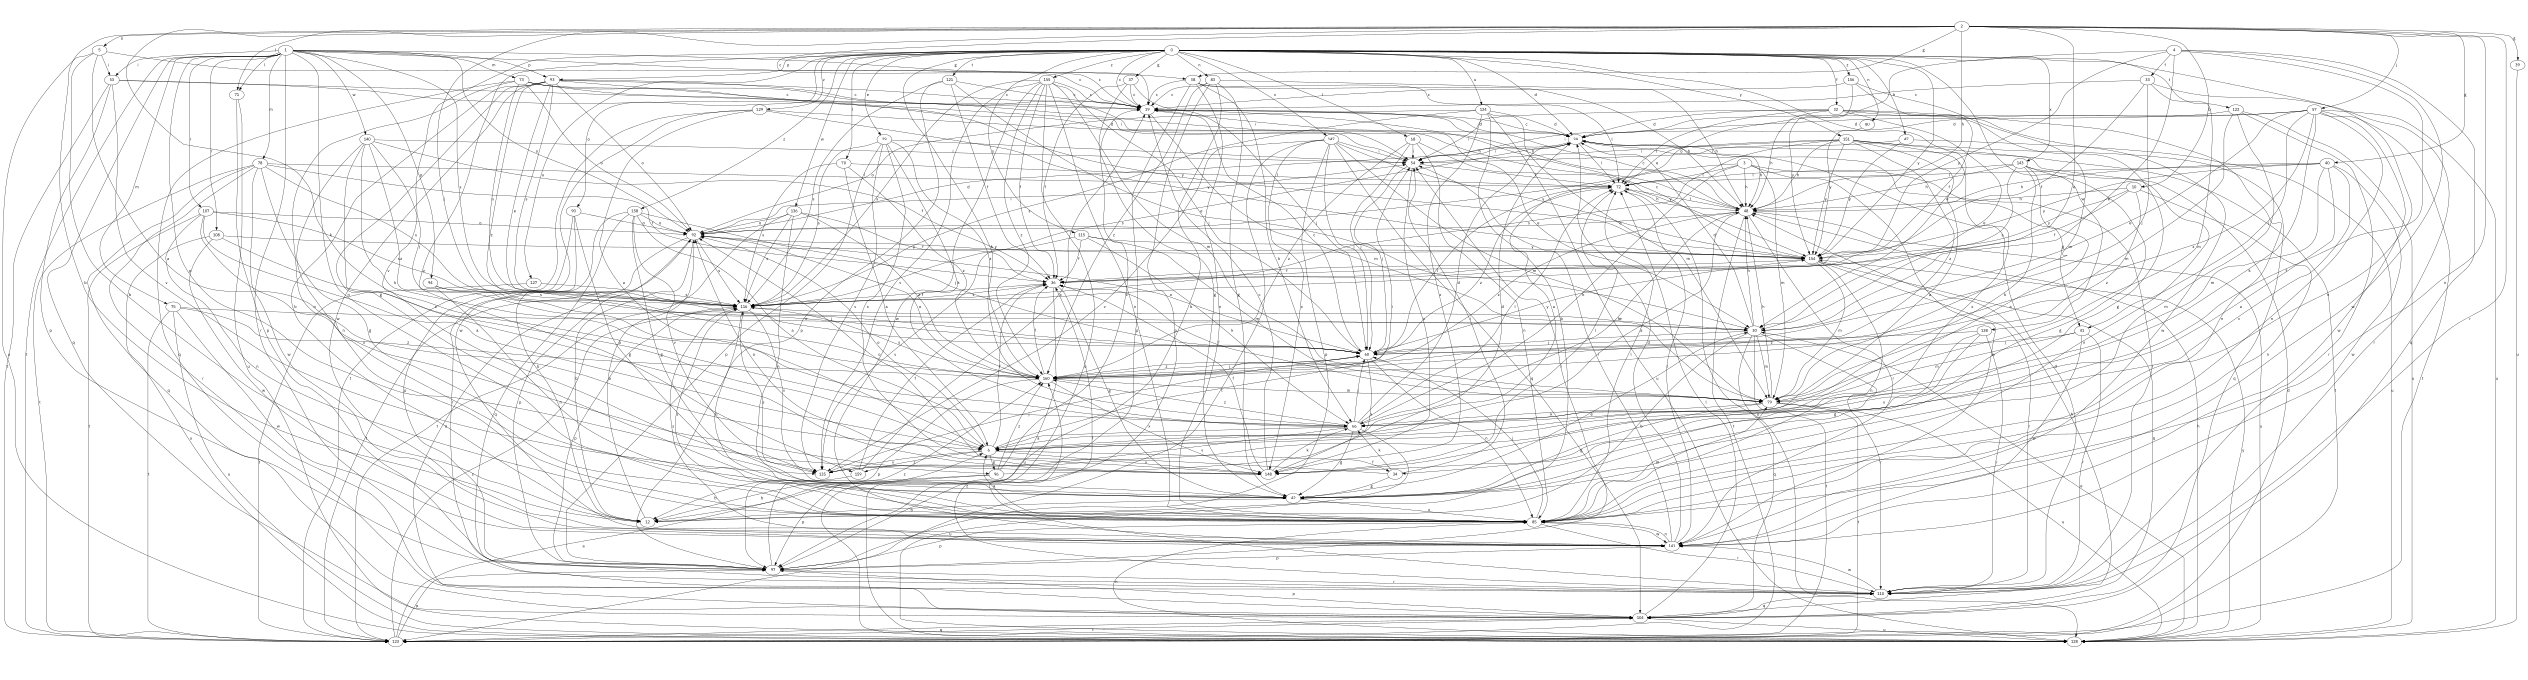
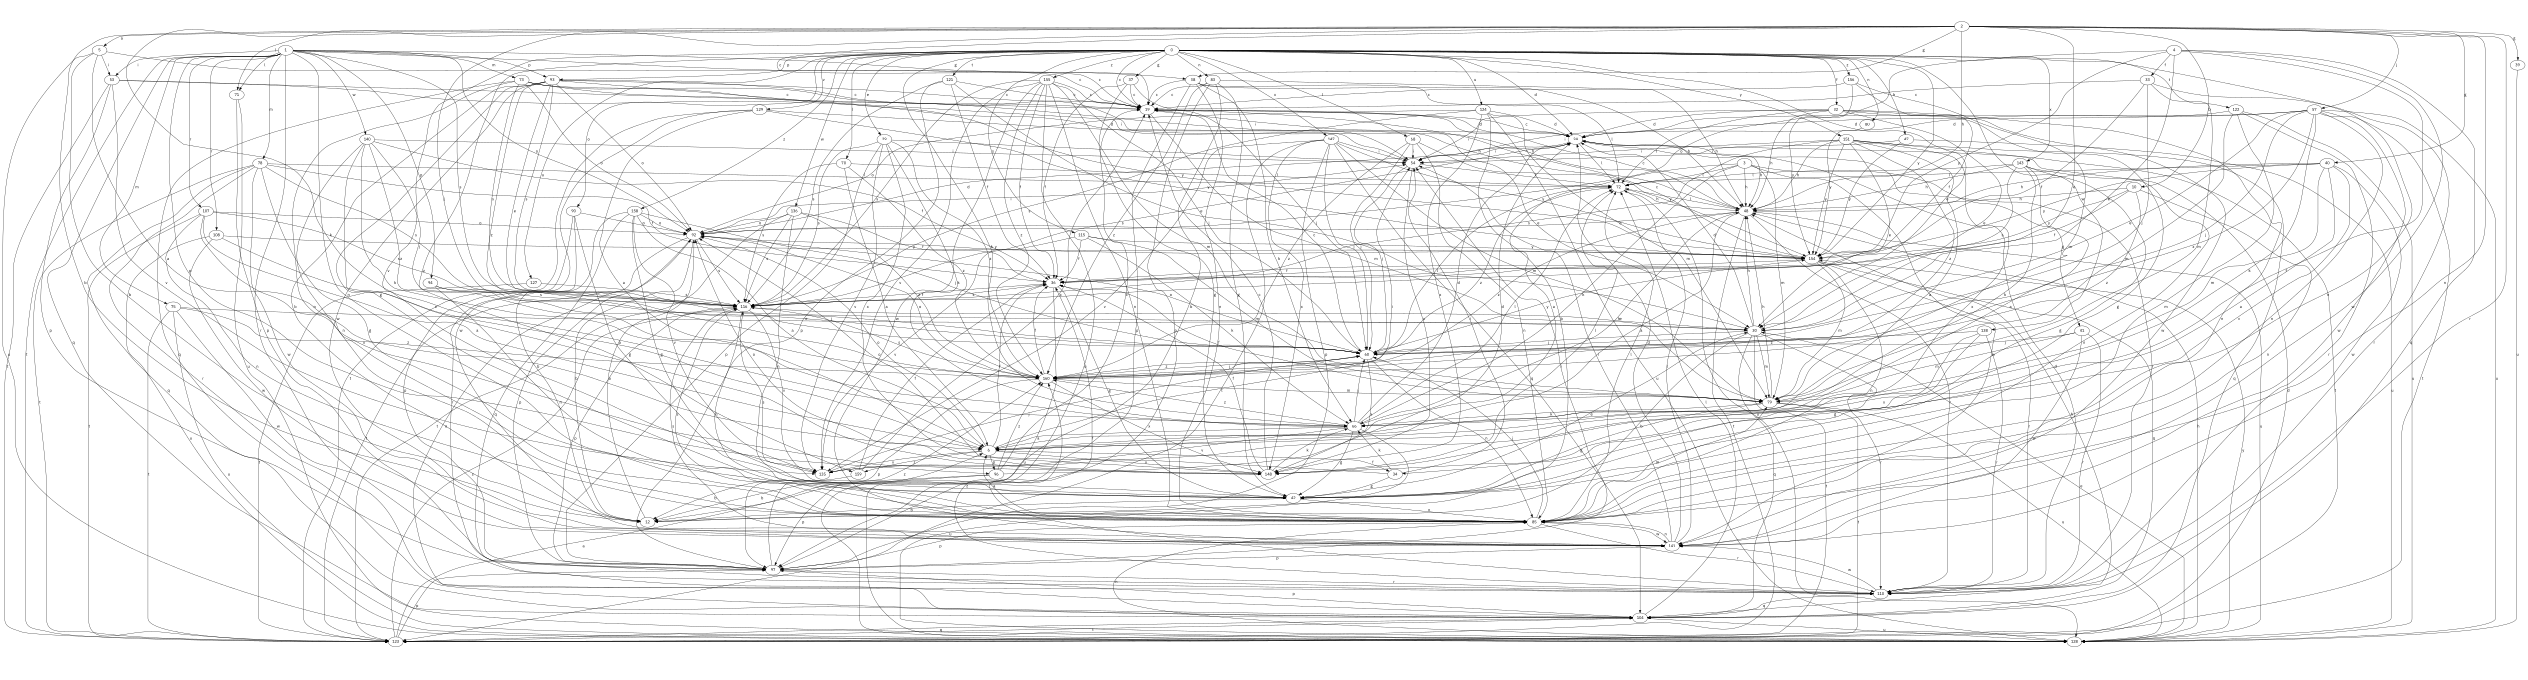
(1672, 150) -> (1883, 244)
(2236, 249) -> (1879, 326)
(1892, 383) -> (1945, 376)
